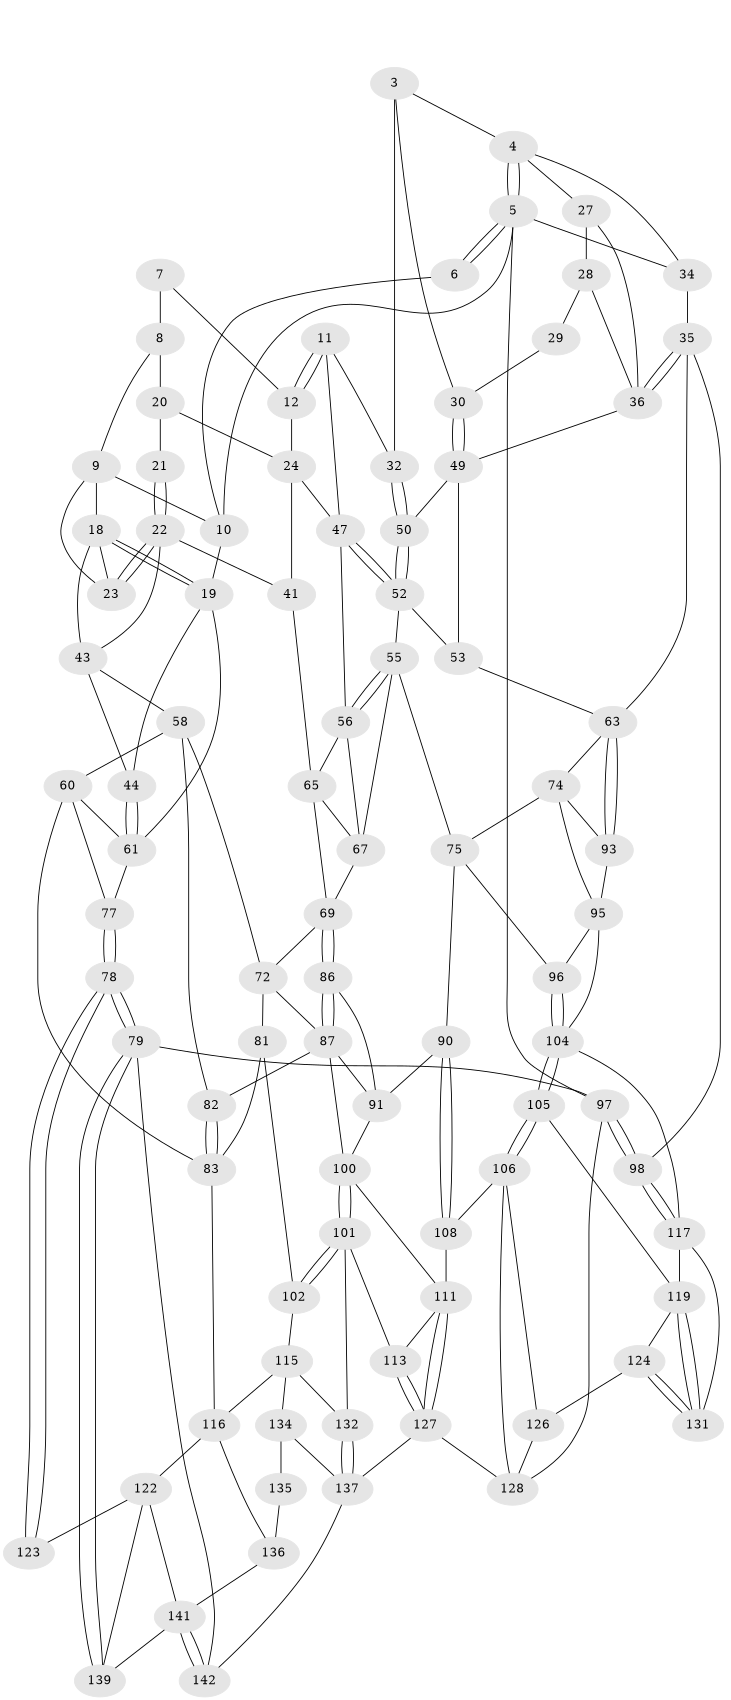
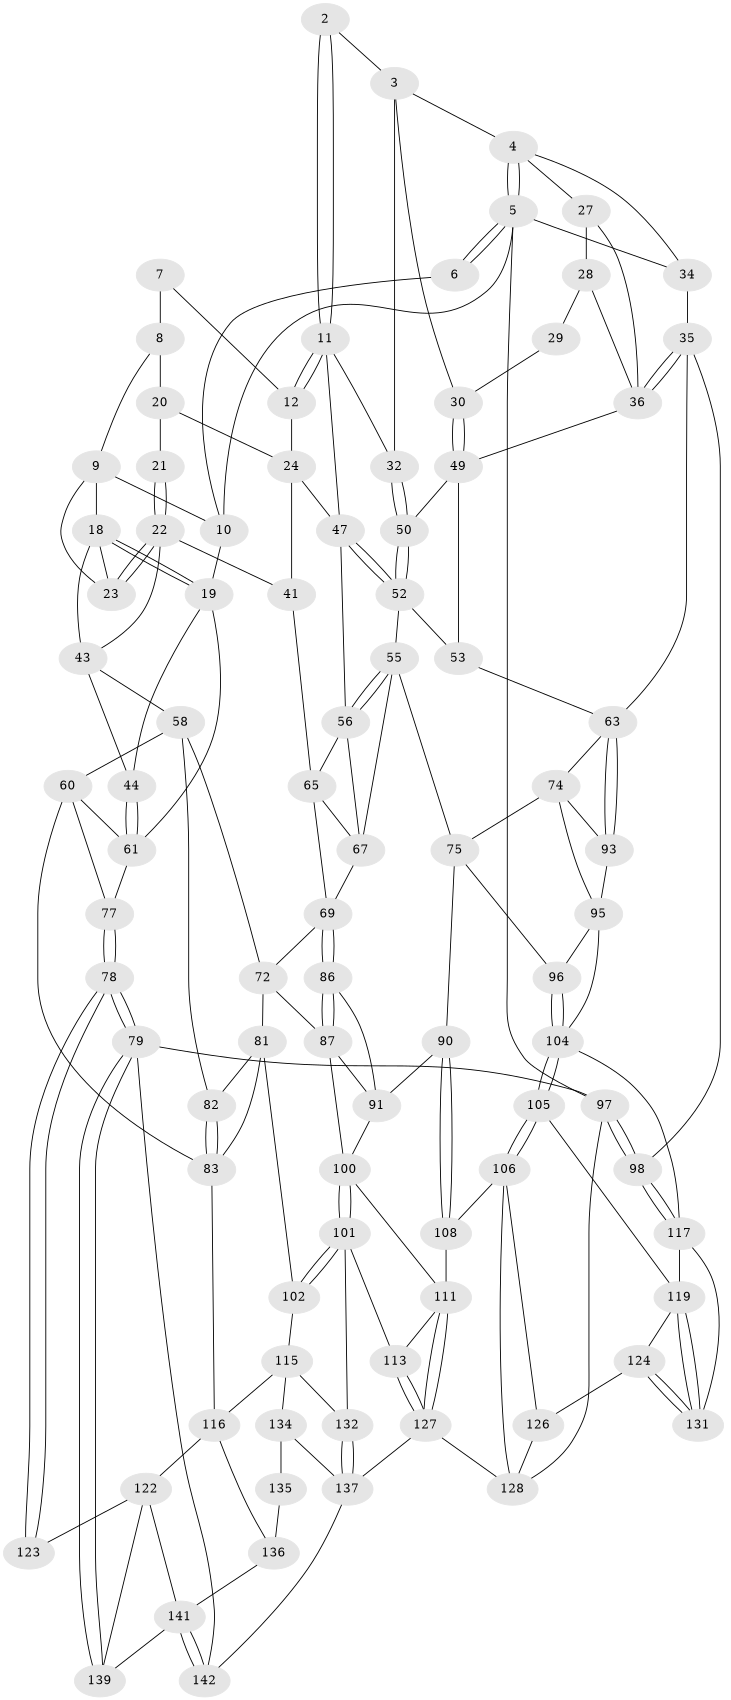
none -> (325, 20)
(272, 1073) -> (237, 1074)
